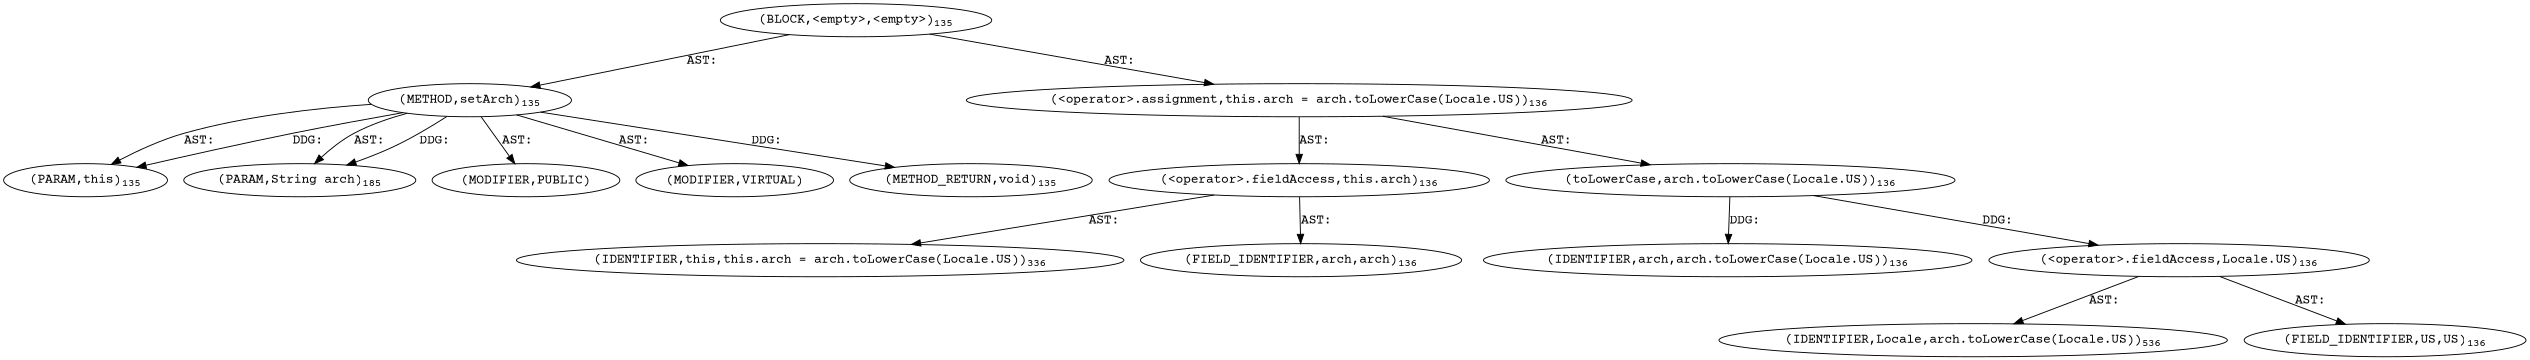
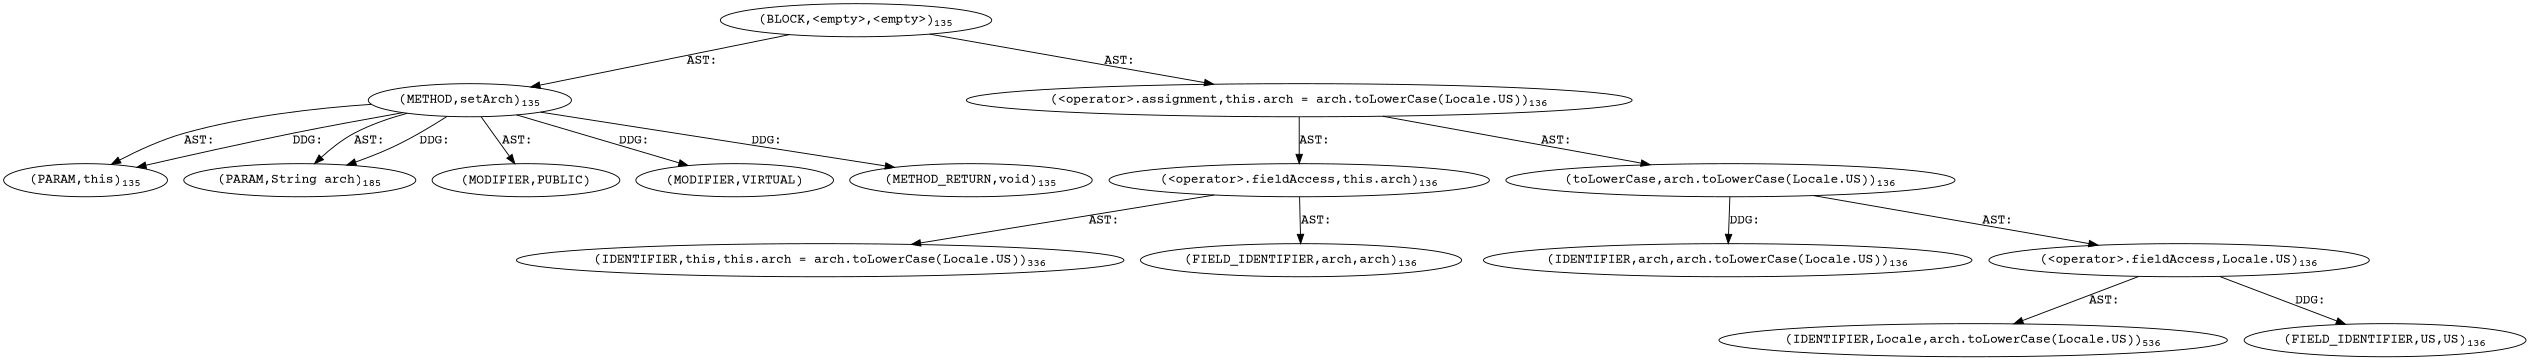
(638, 140) -> (638, 140)
(2002, 220) -> (2002, 220)
(2314, 300) -> (2314, 300)
